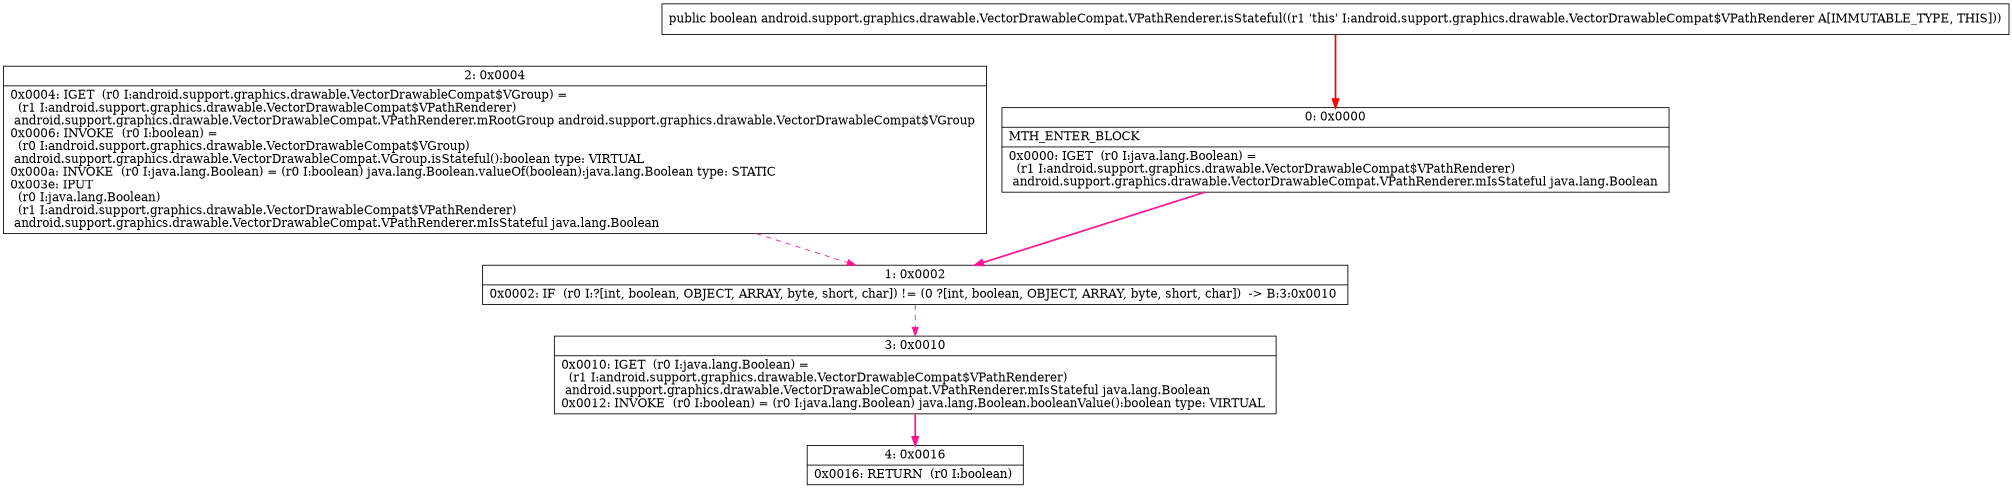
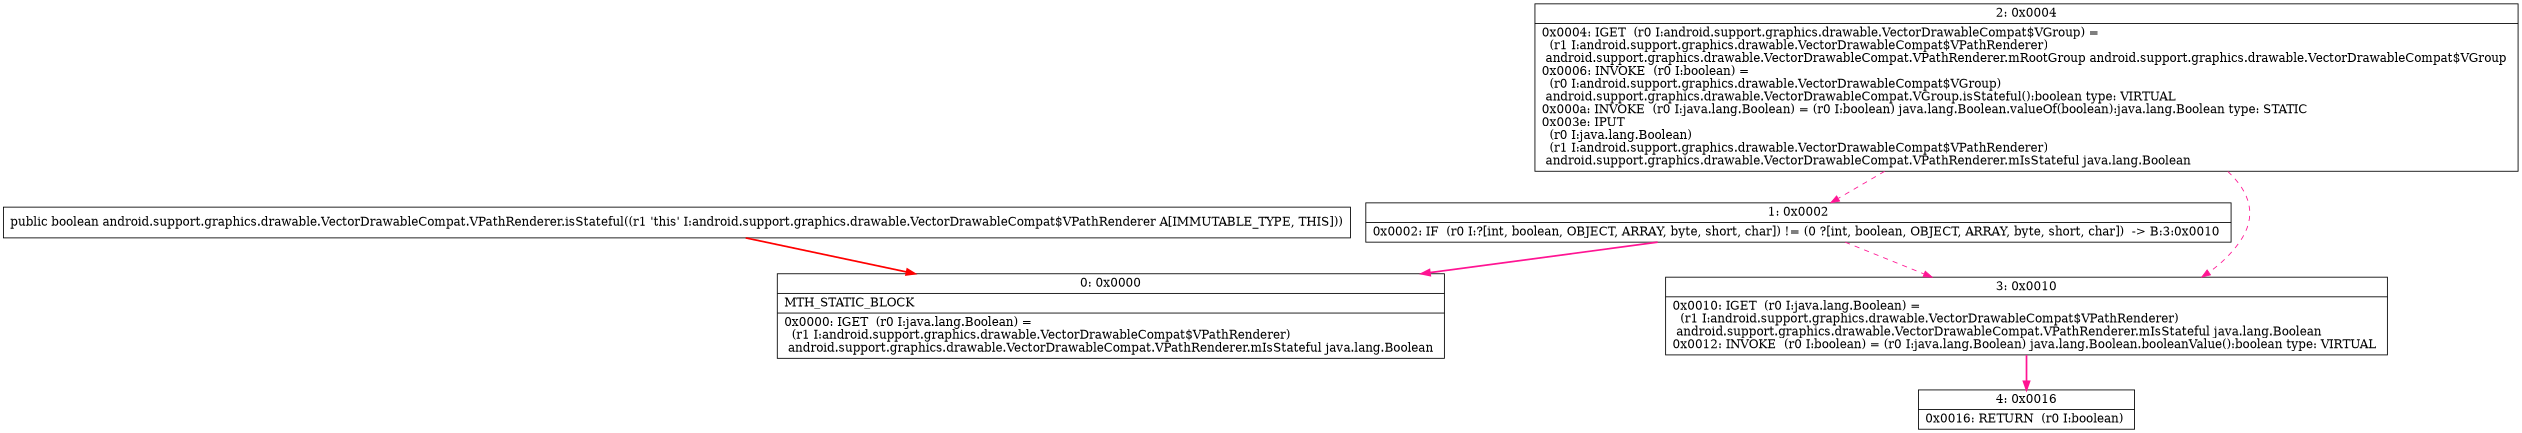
(1075, 137) -> (849, 303)
none -> (2248, 226)
(1094, 227) -> (1544, 257)
